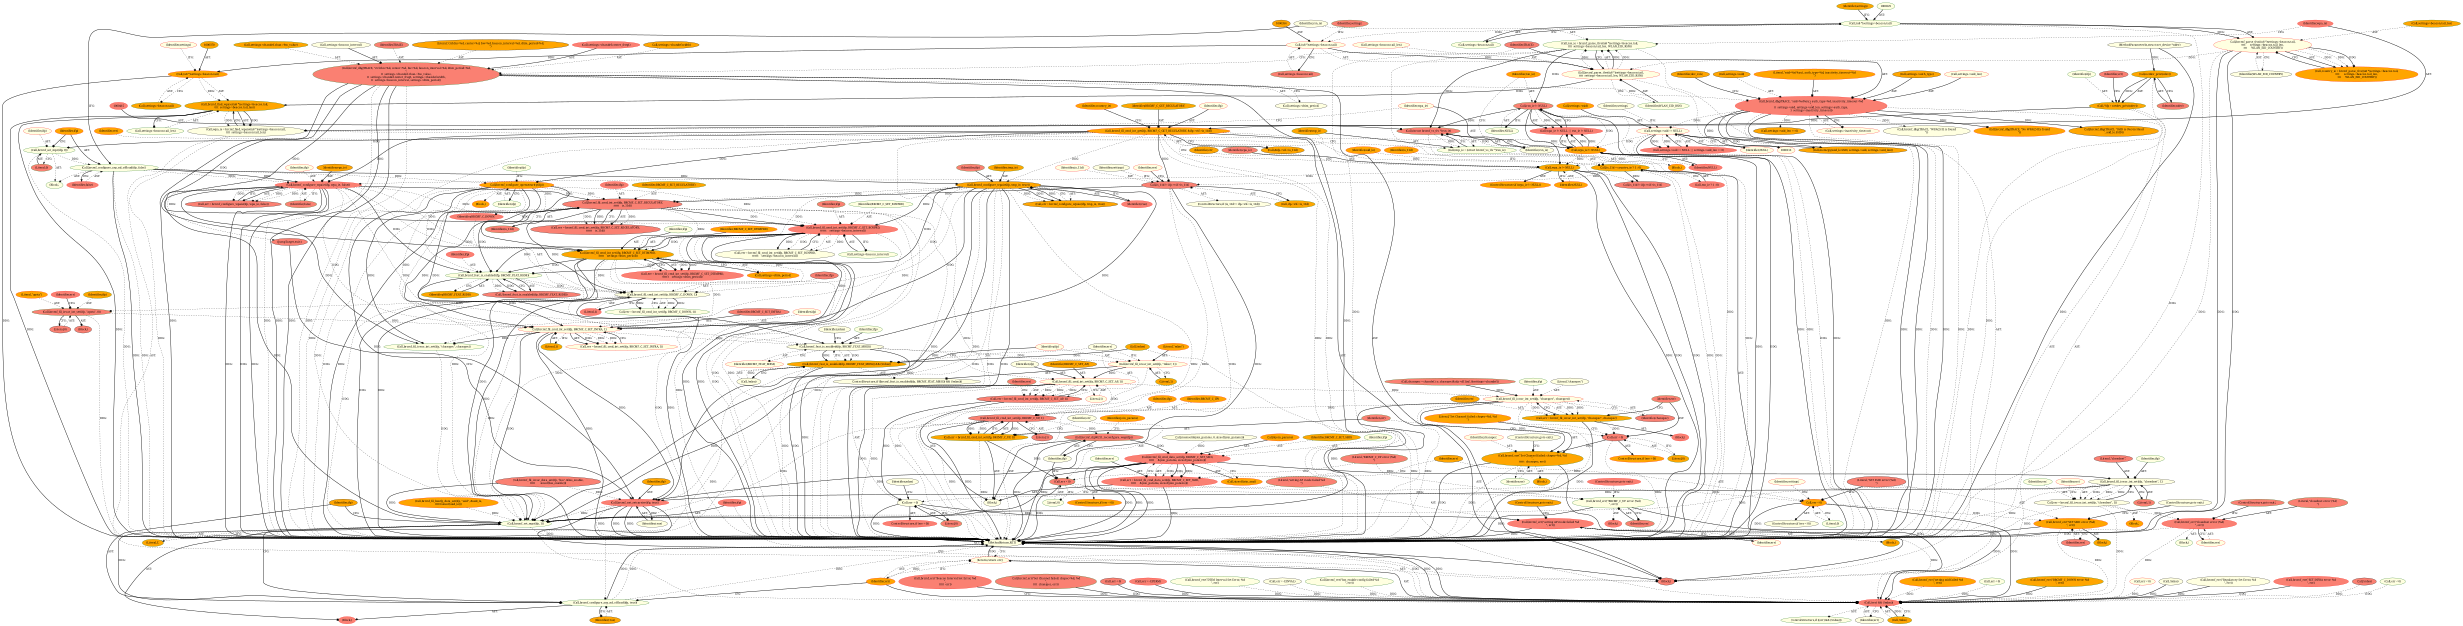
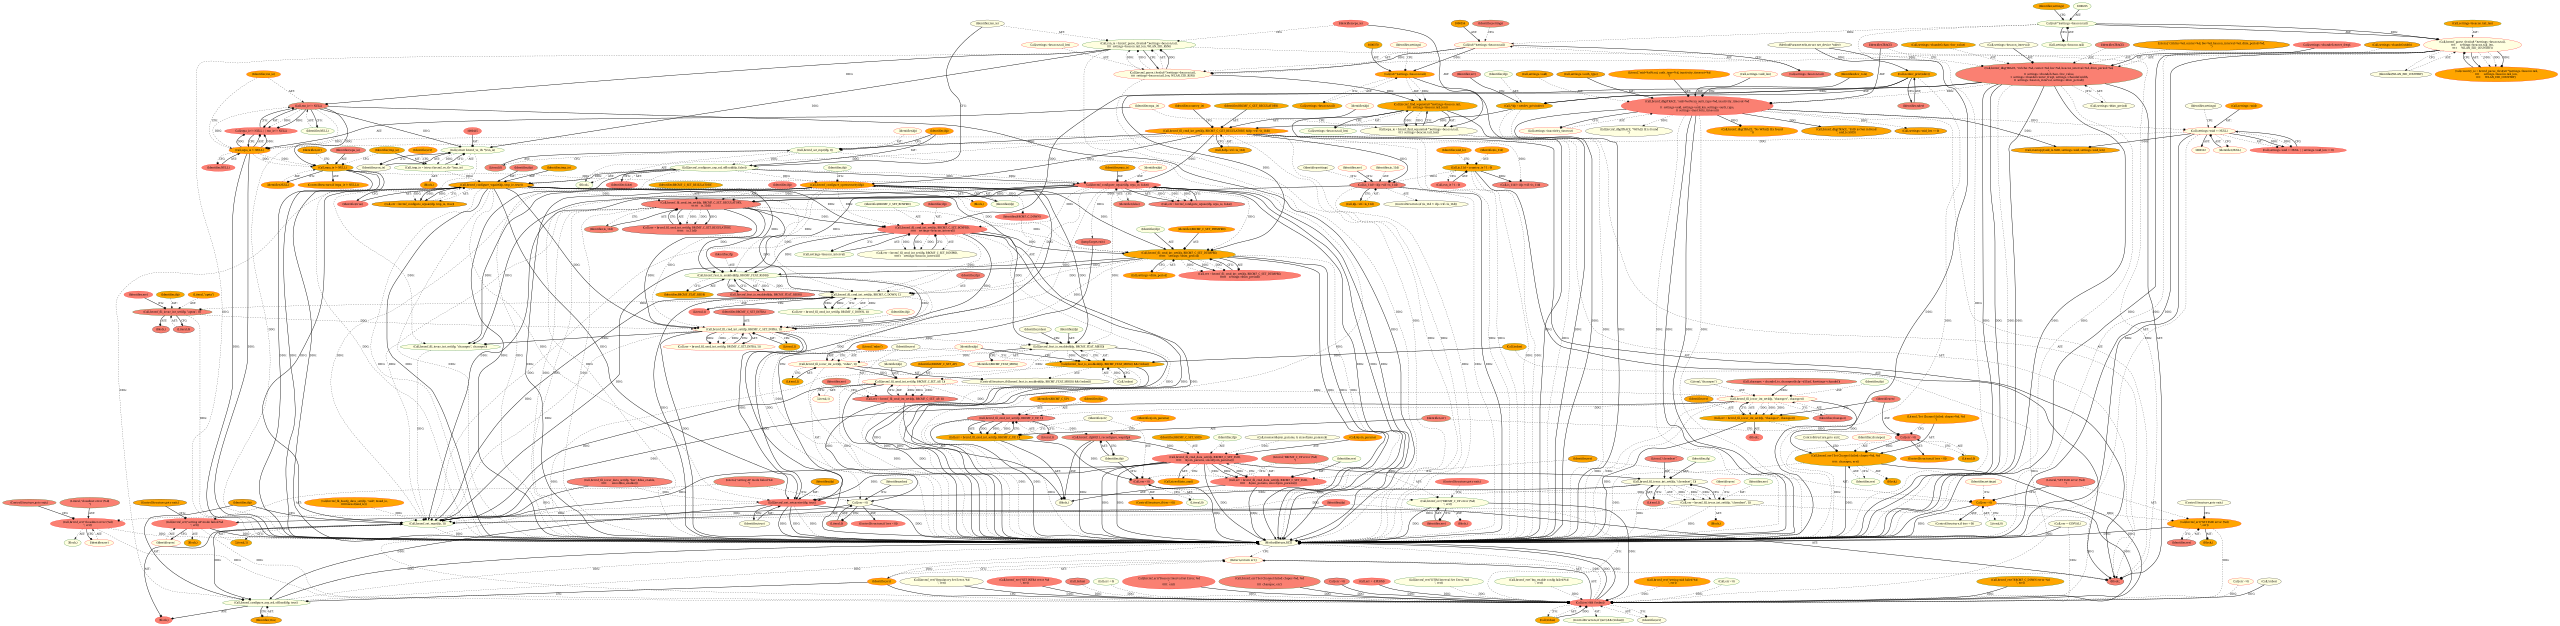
(1664, 106) -> none
(1428, 131) -> (473, 150)
none -> (461, 176)
(795, 355) -> (1005, 350)
(770, 476) -> none
(267, 552) -> (401, 552)
(989, 552) -> (1682, 542)
